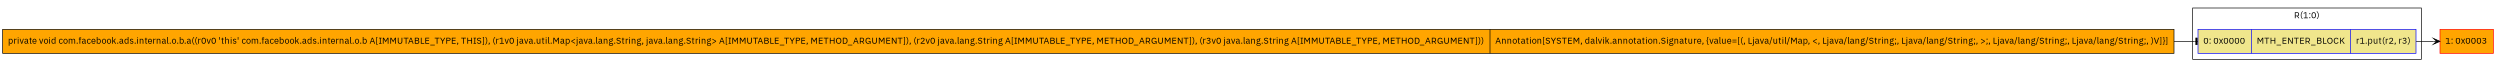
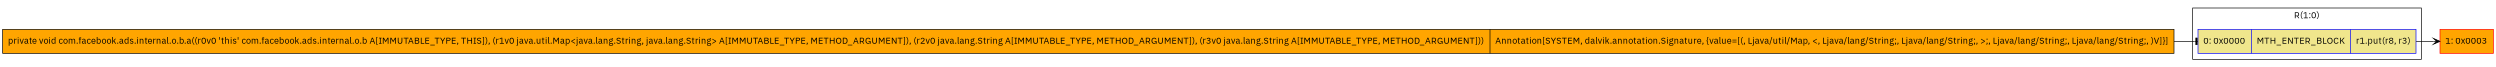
(2383, 41) -> (2383, 41)
